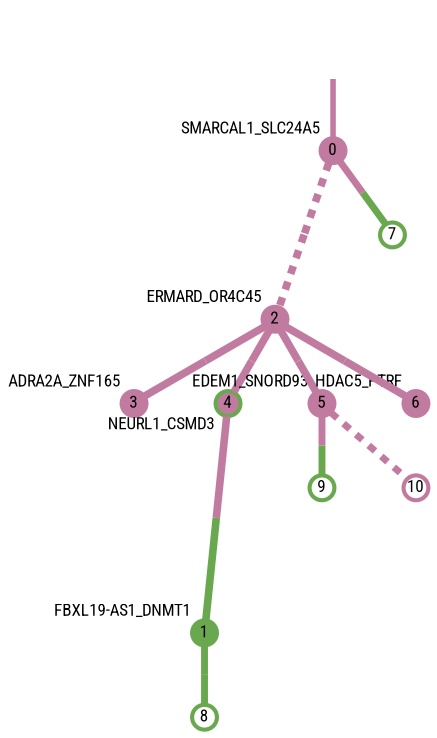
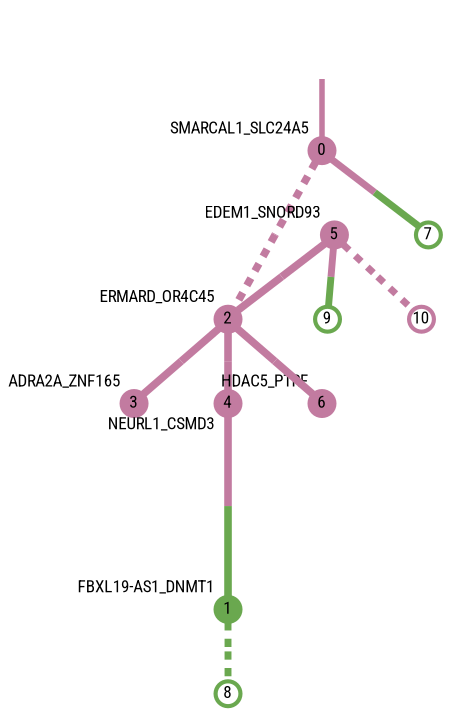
(298, 361) -> (282, 277)
(228, 404) -> (228, 404)
(205, 675) -> (228, 651)
